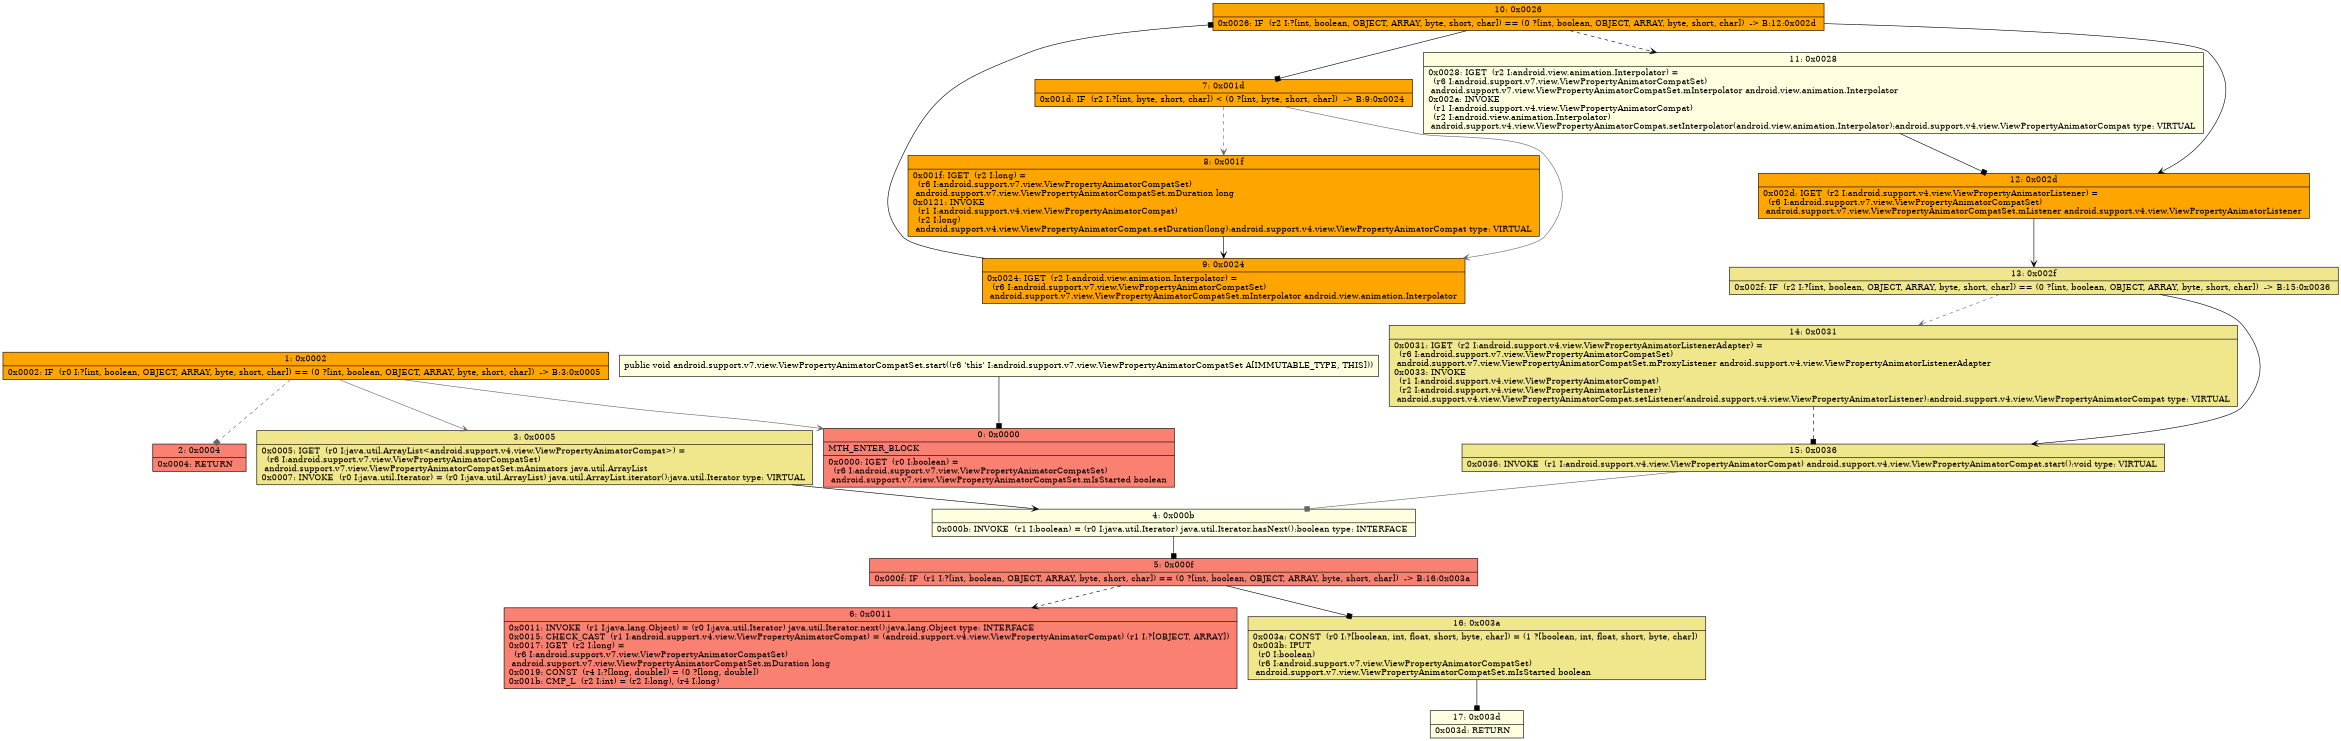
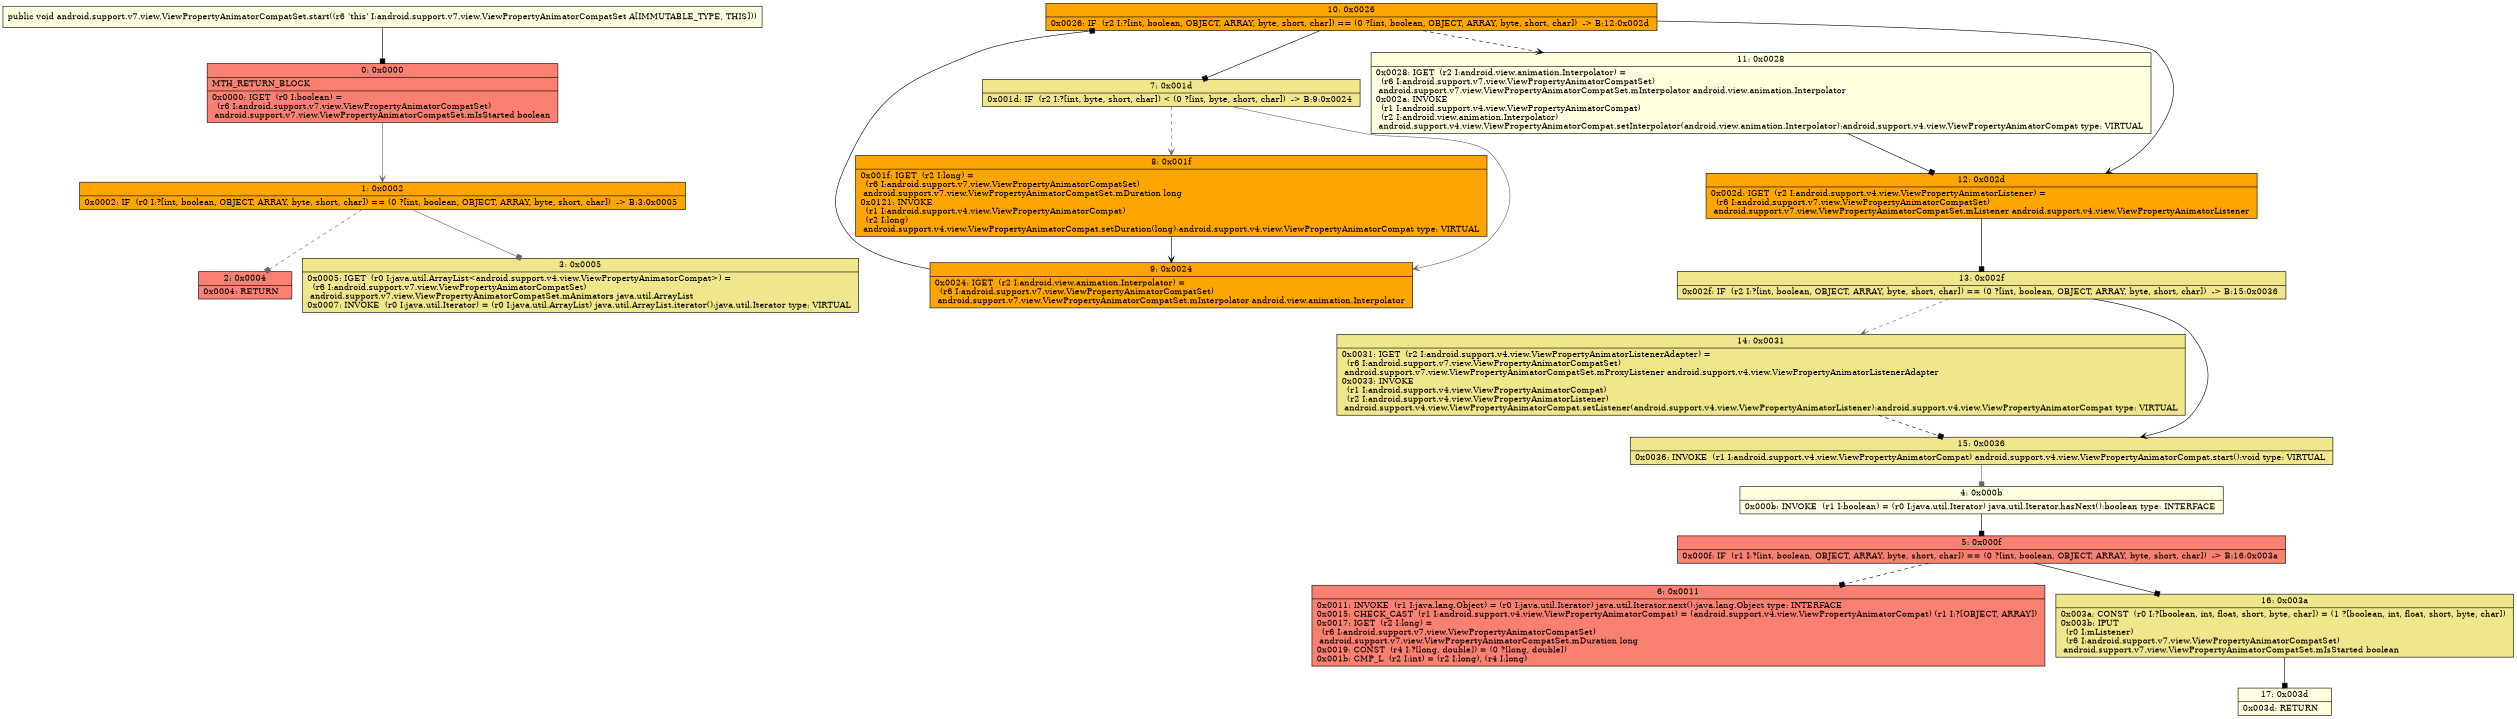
(1224, 93) -> (1171, 93)
(2034, 240) -> (1982, 242)
(401, 404) -> (464, 233)
(609, 406) -> (383, 149)
(874, 449) -> (261, 84)
(912, 497) -> none
(1079, 596) -> (1887, 574)
(1284, 655) -> (2097, 632)
